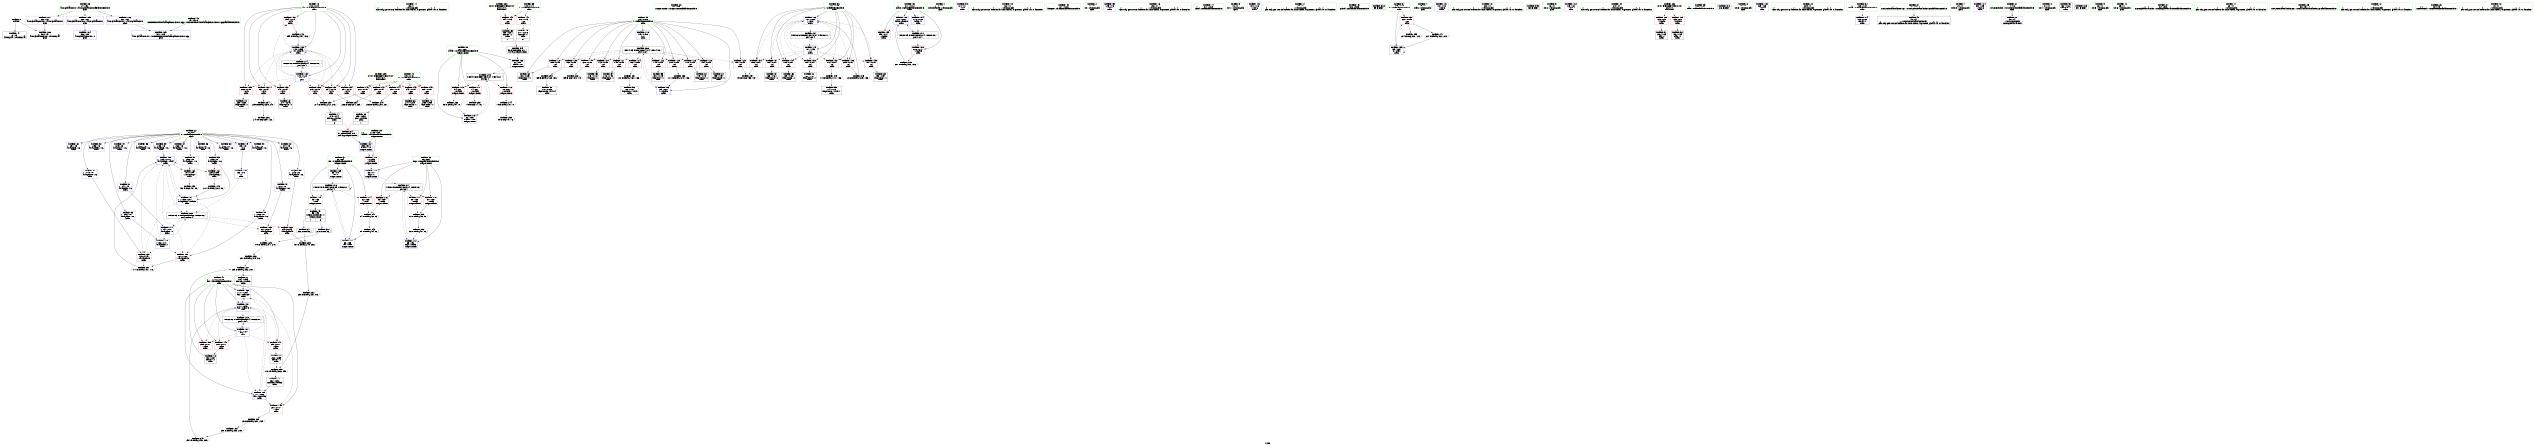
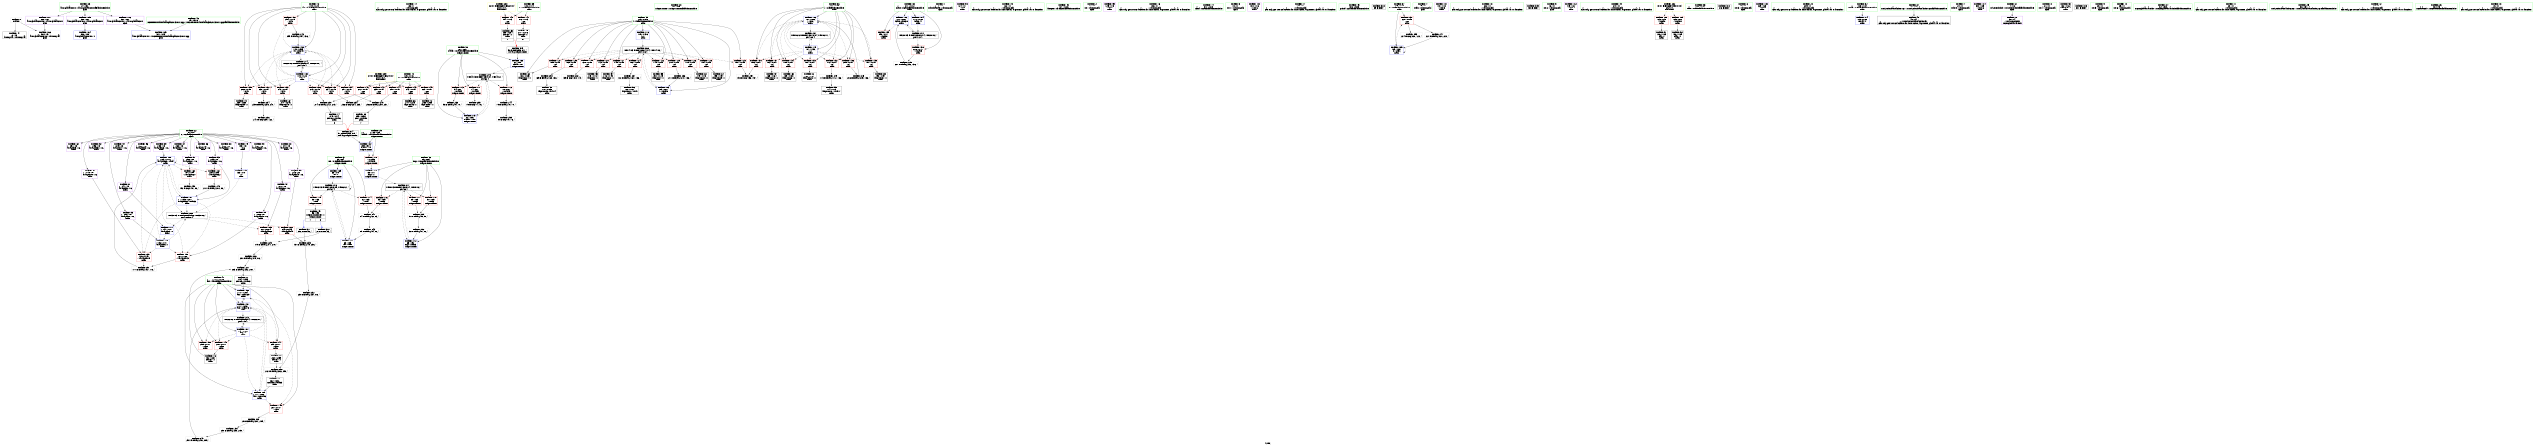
(302, 80) -> (302, 80)
